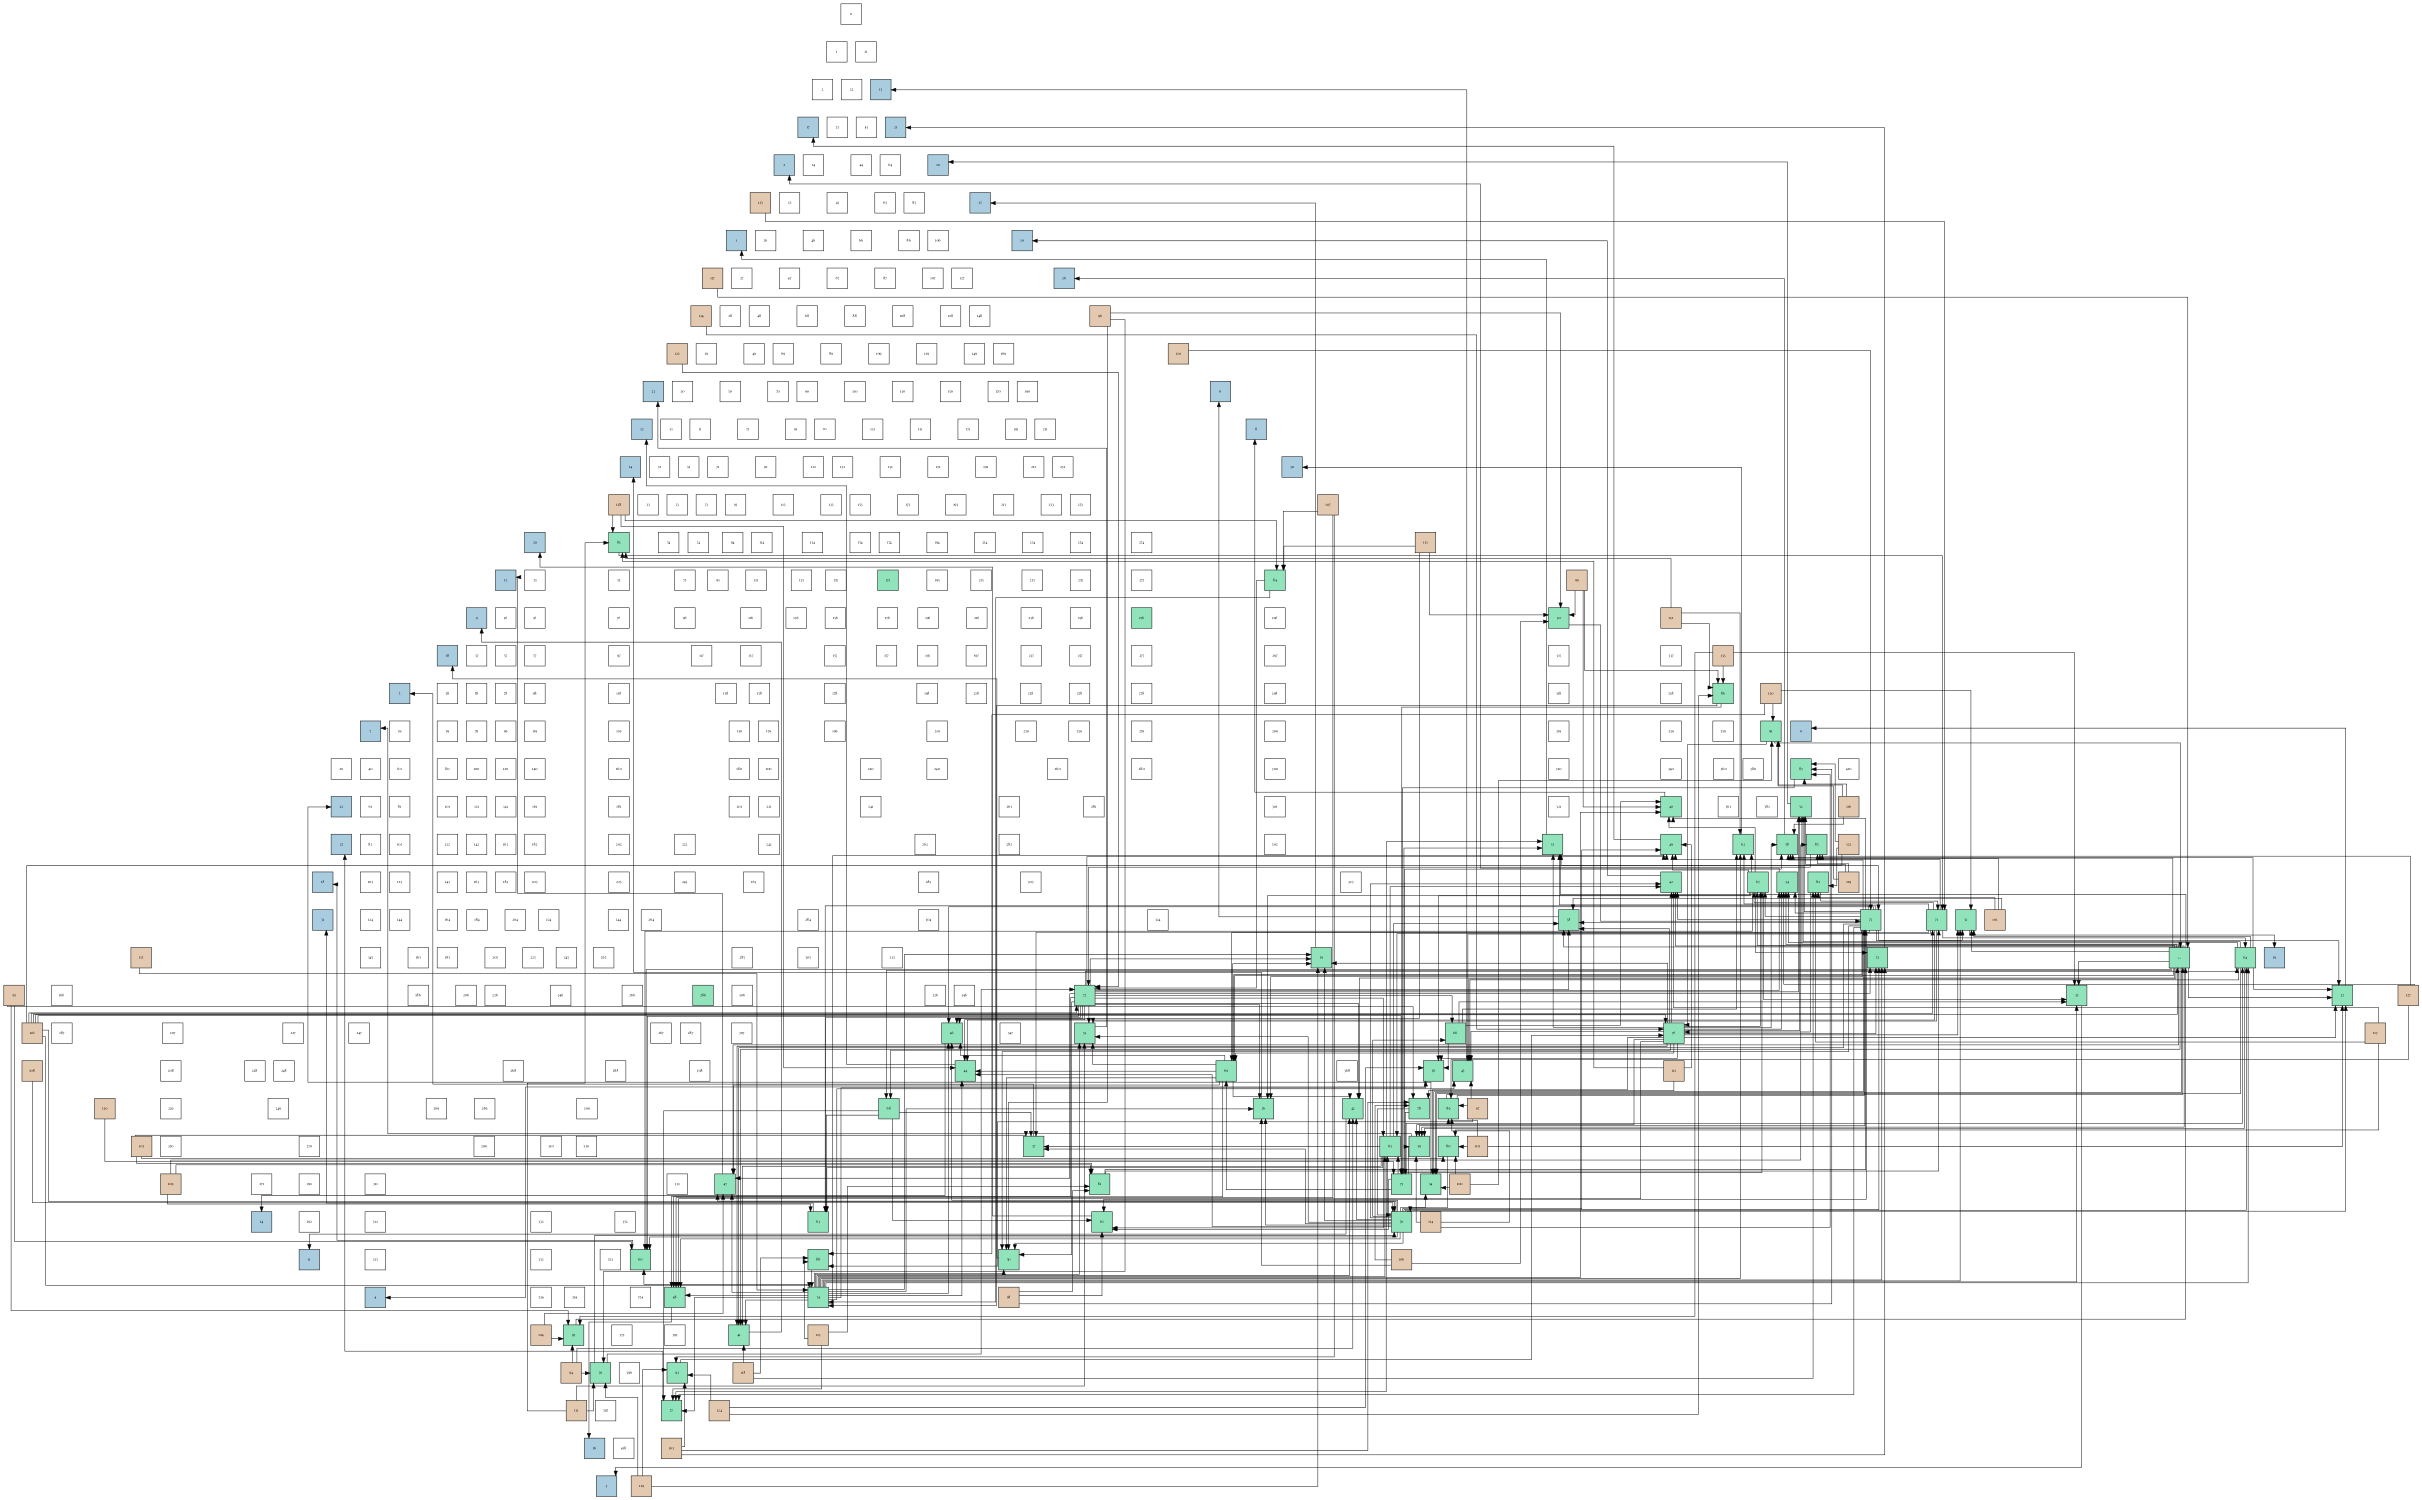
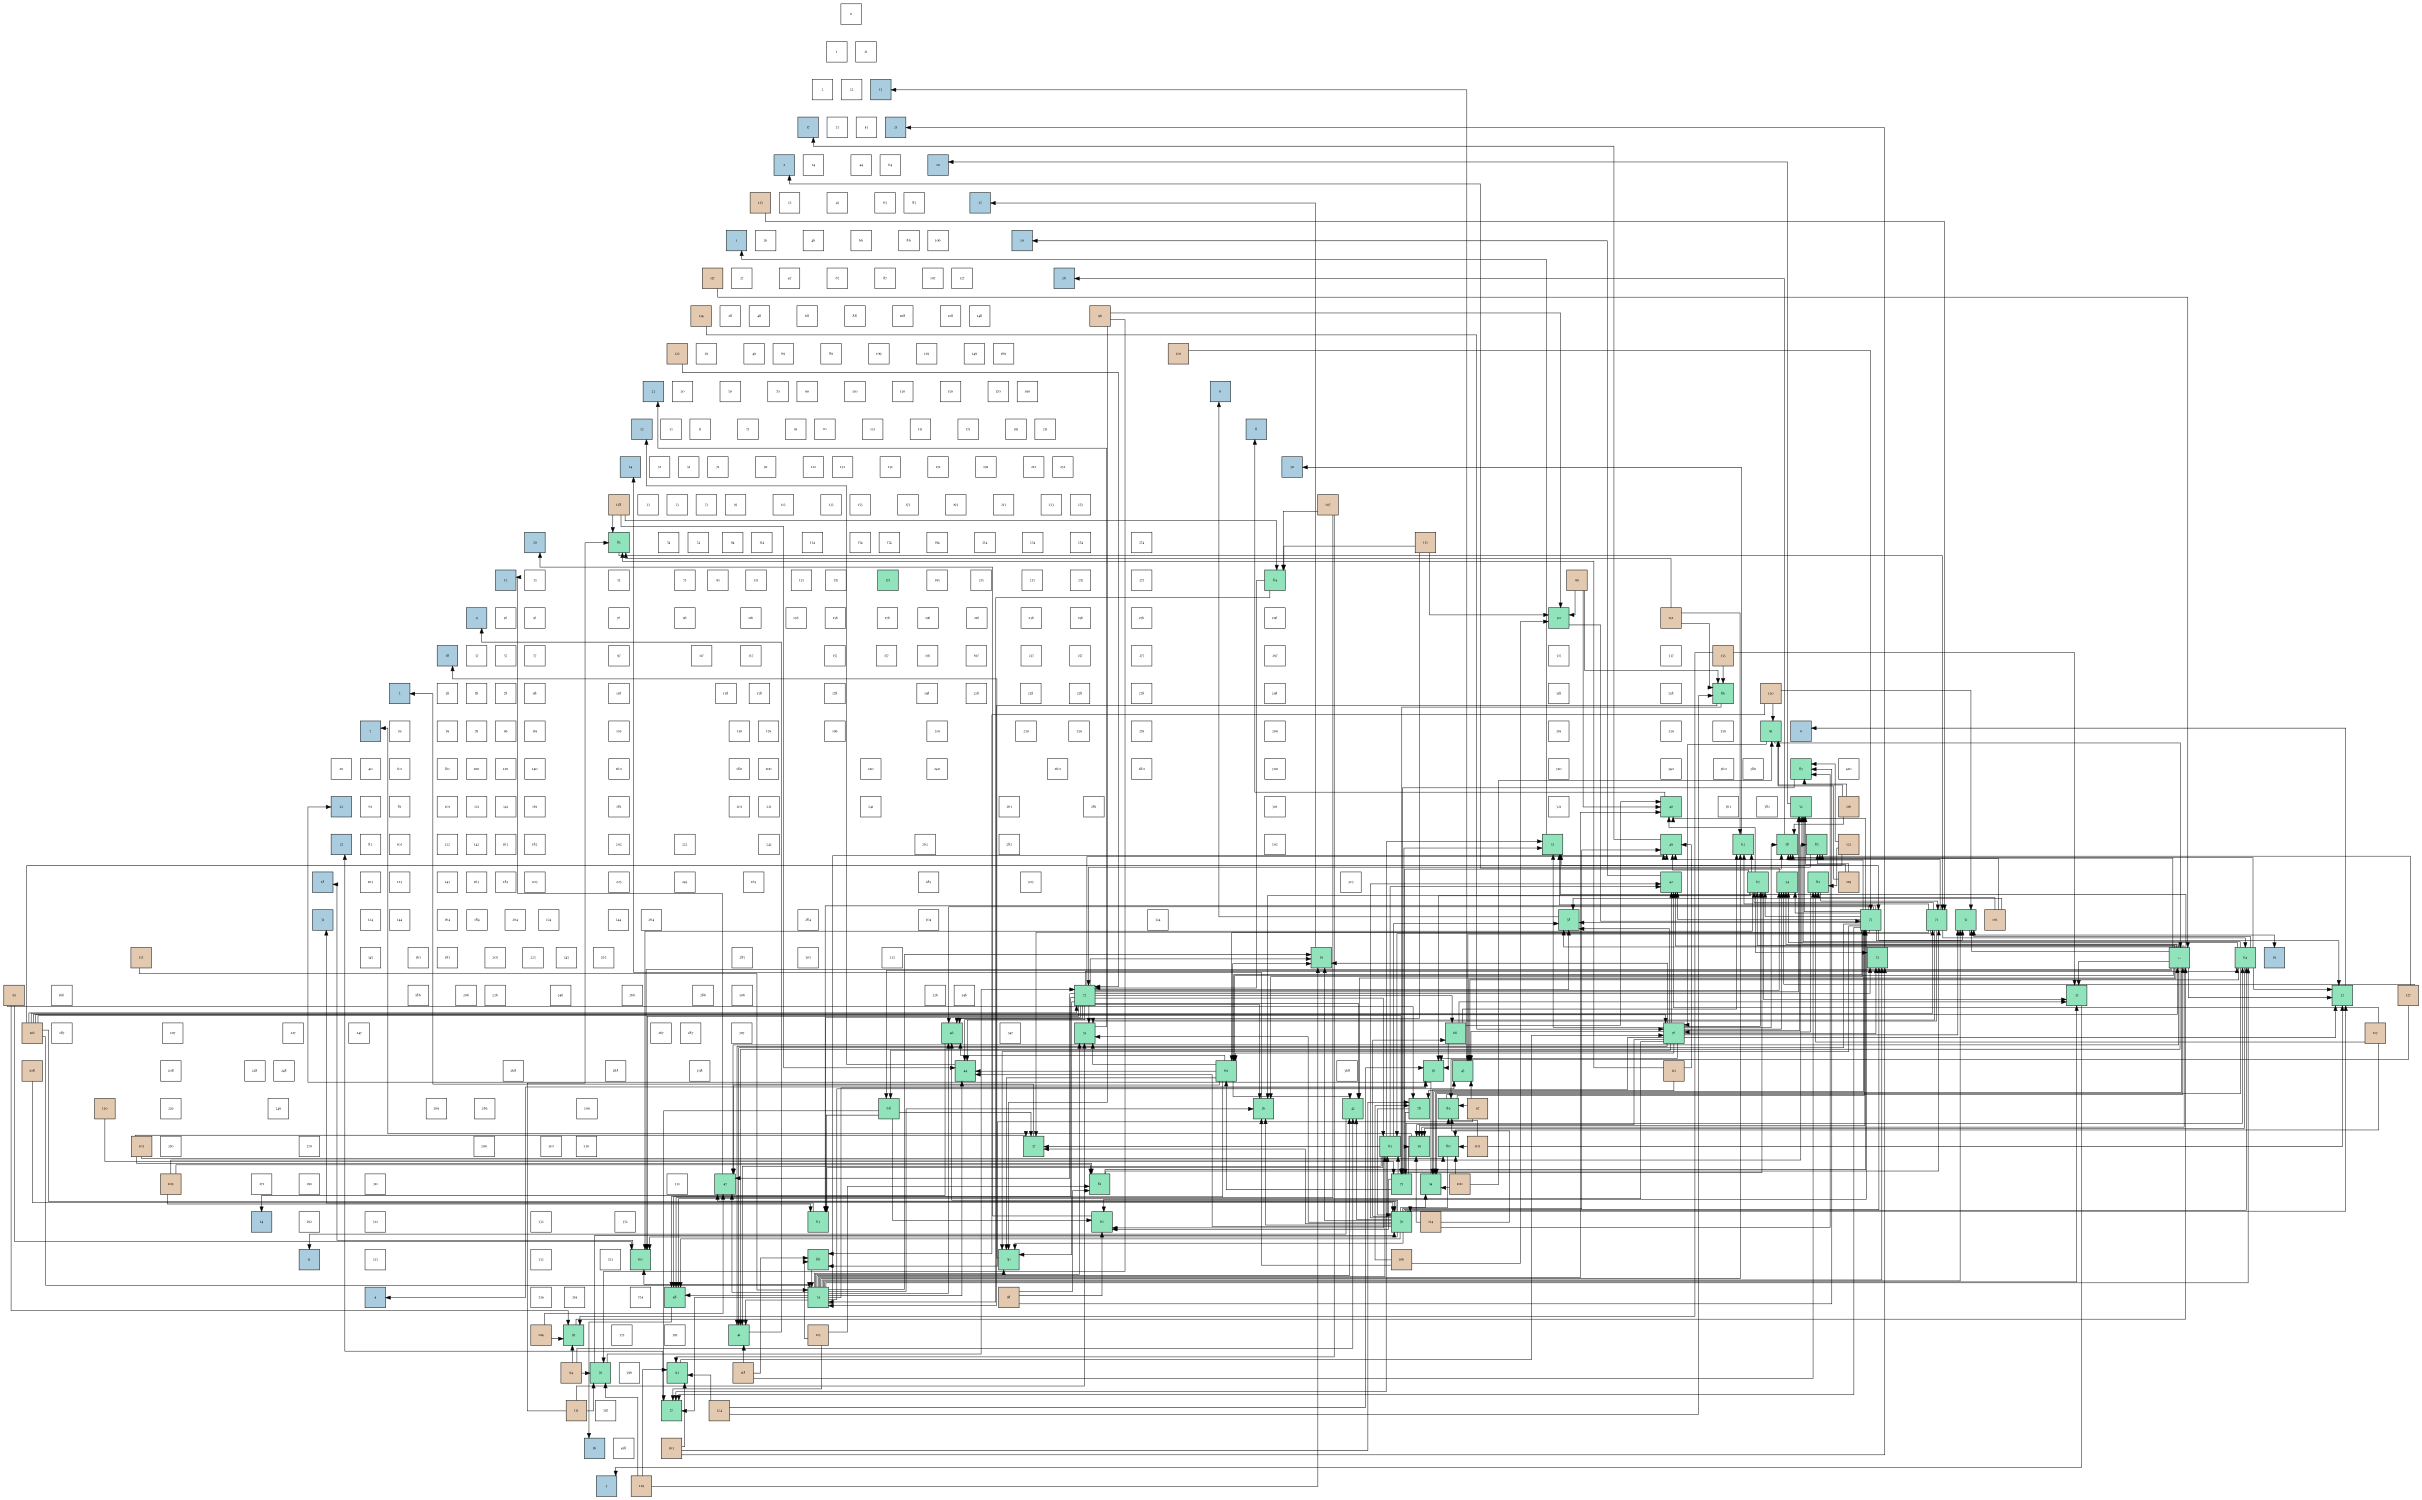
(1142, 618) -> (1142, 618)
(703, 995) -> (703, 995)
